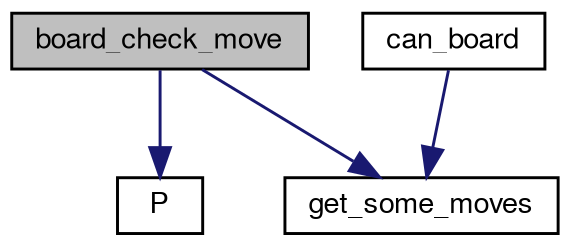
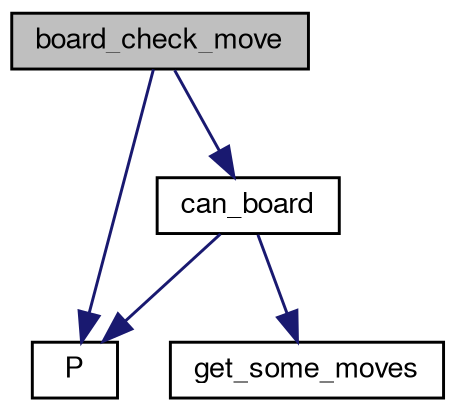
(278, 115) -> (197, 111)
none -> (173, 278)
